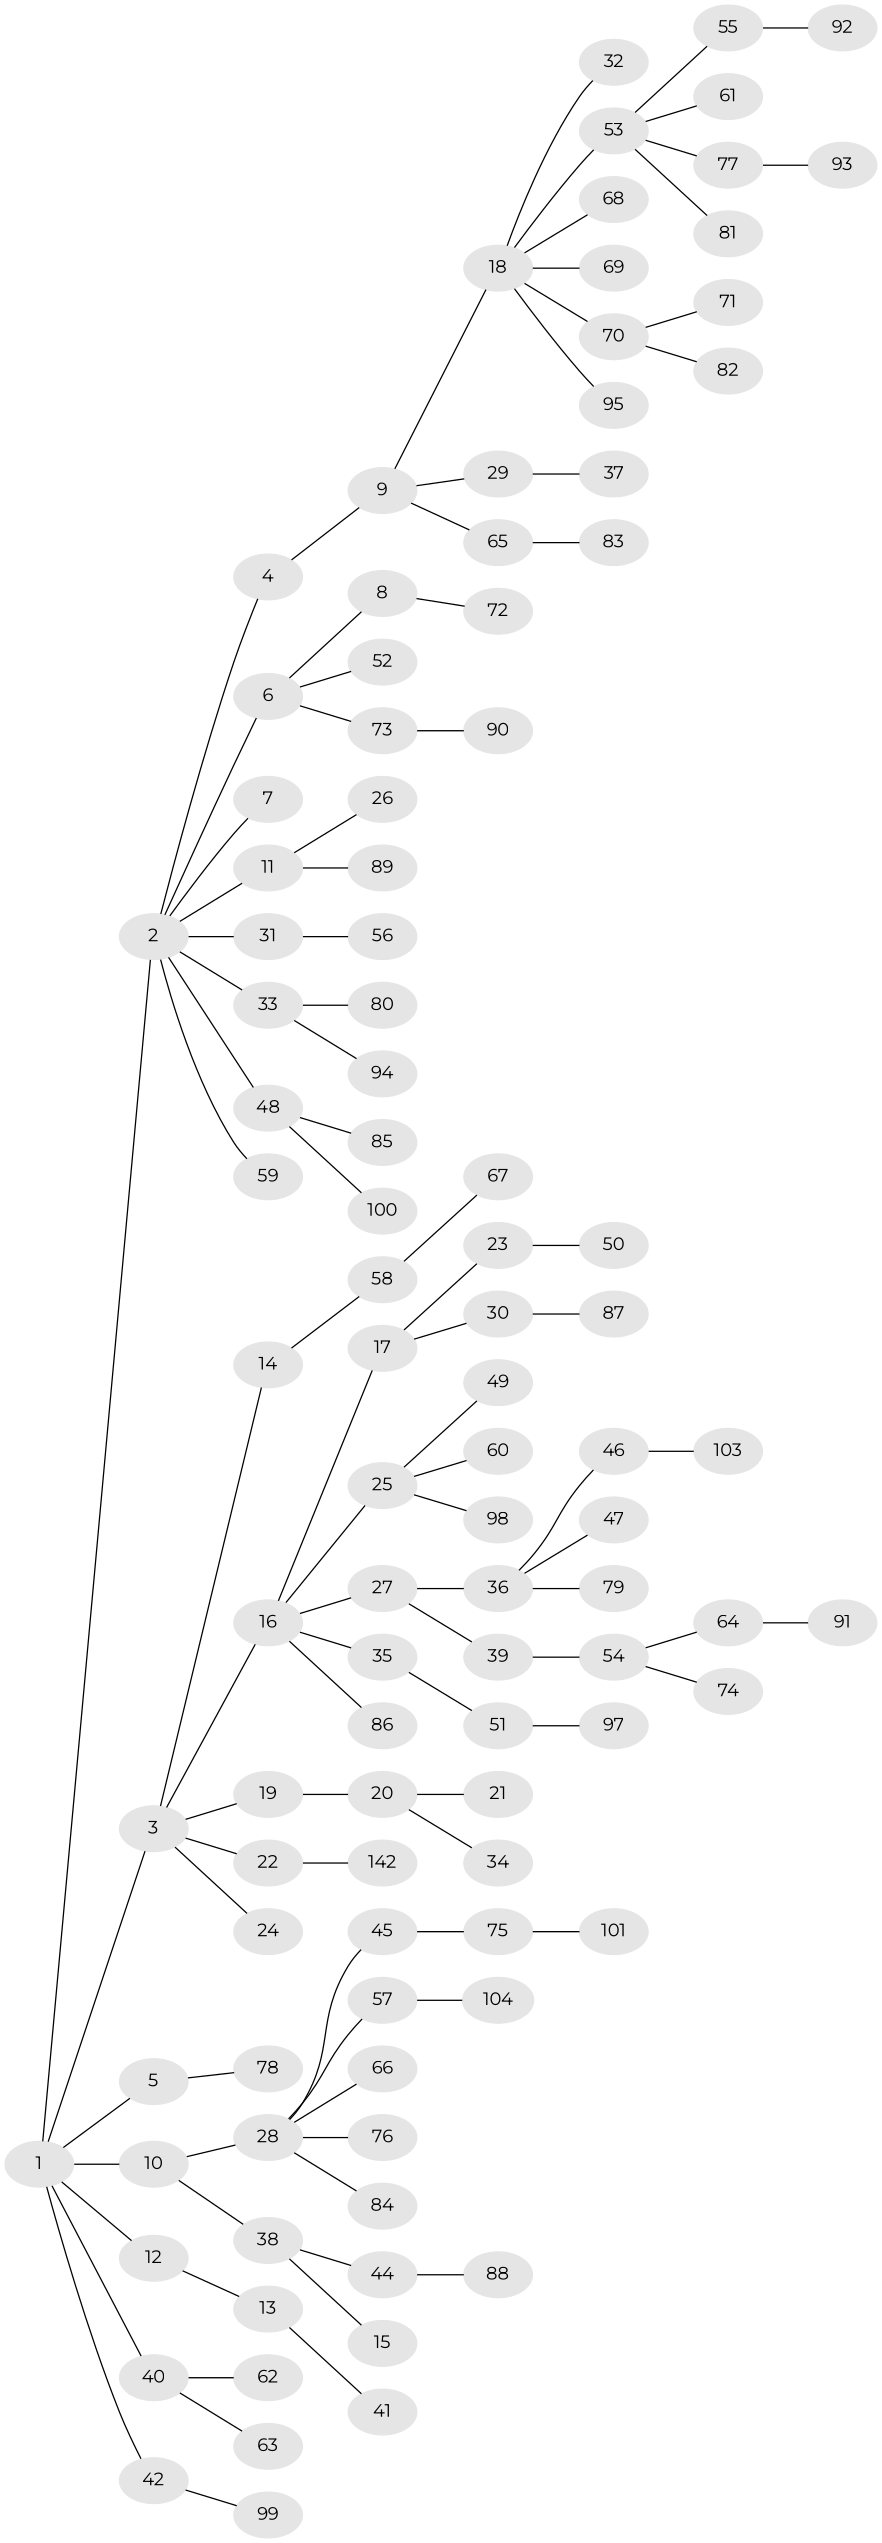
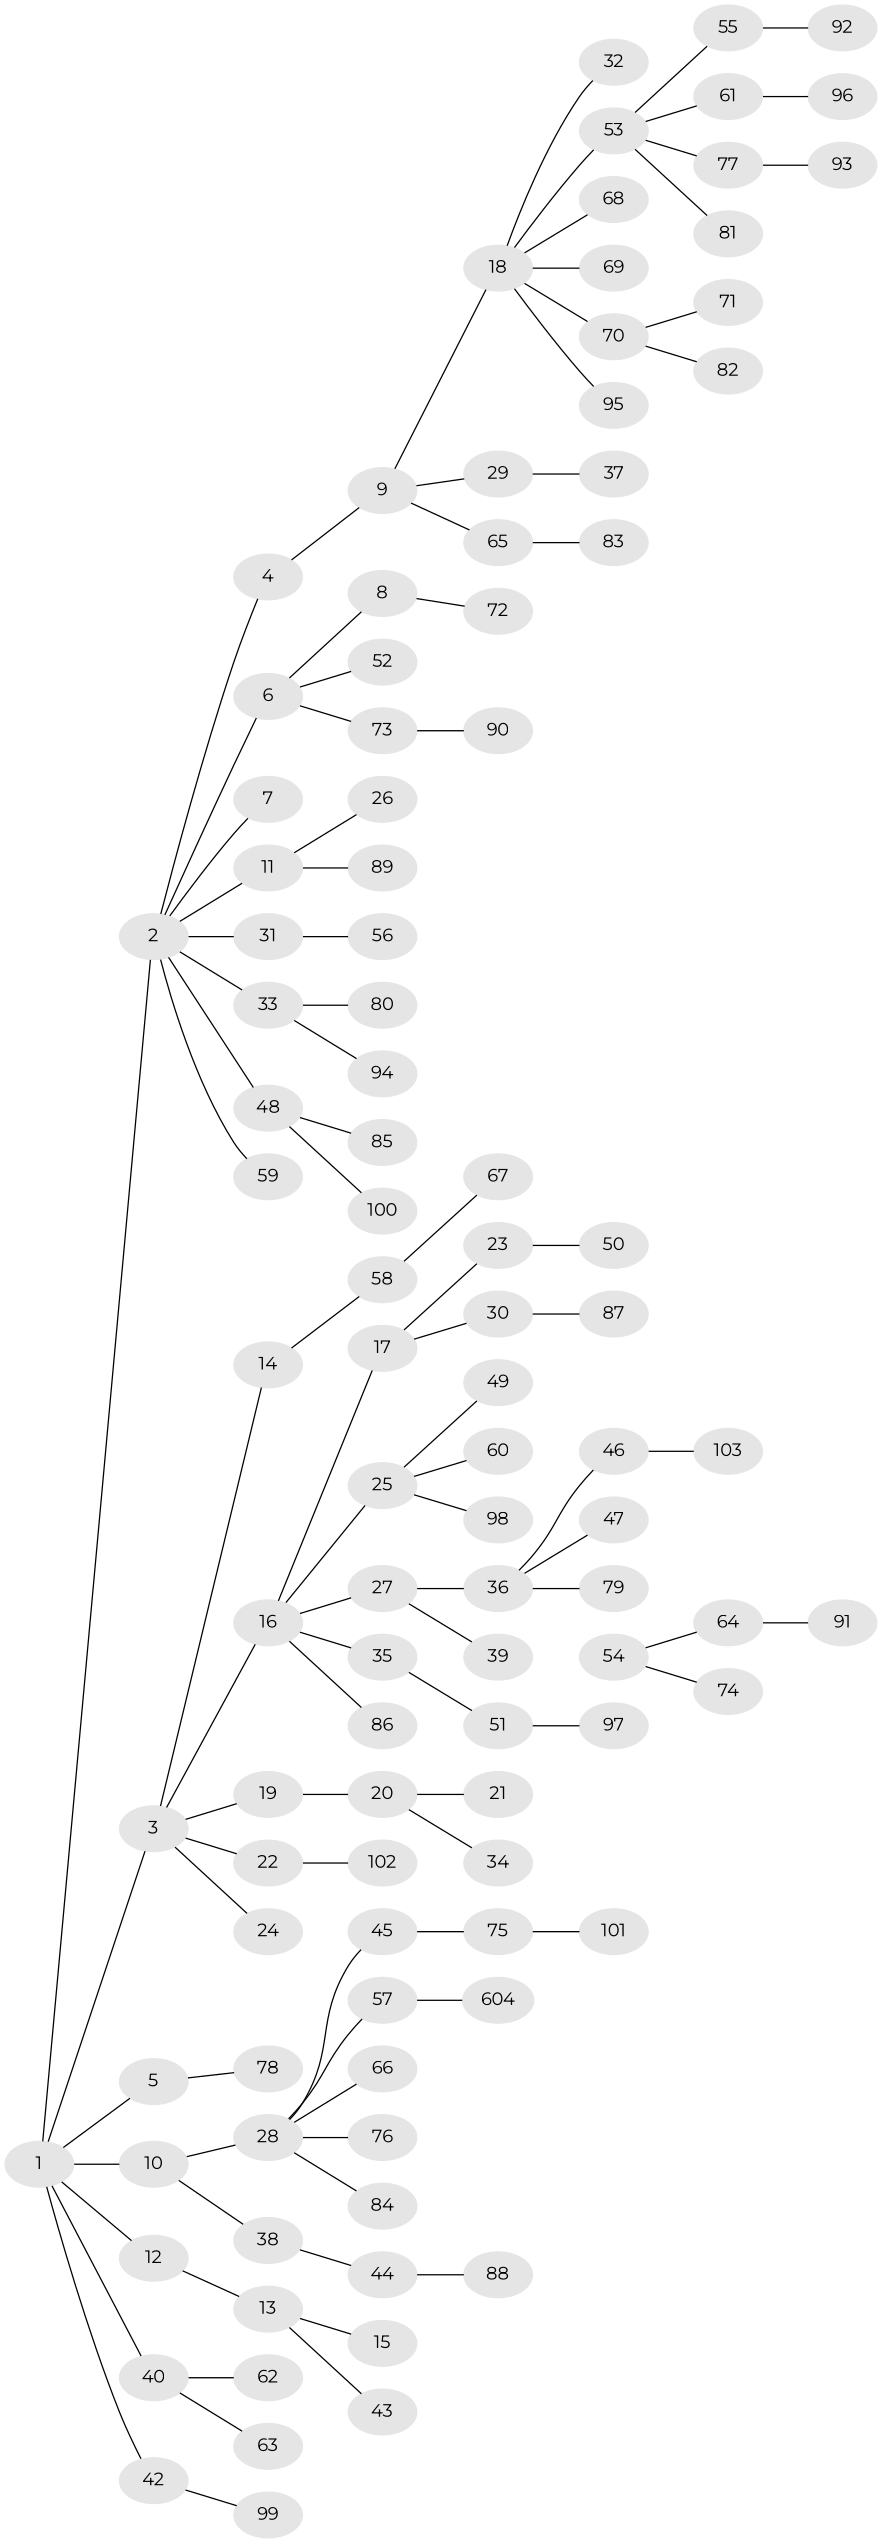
none -> (843, 97)
(556, 1657) -> none
(383, 1863) -> (383, 1863)
(498, 2000) -> (498, 2000)
(325, 2292) -> (326, 2326)
(383, 2412) -> (383, 2412)
